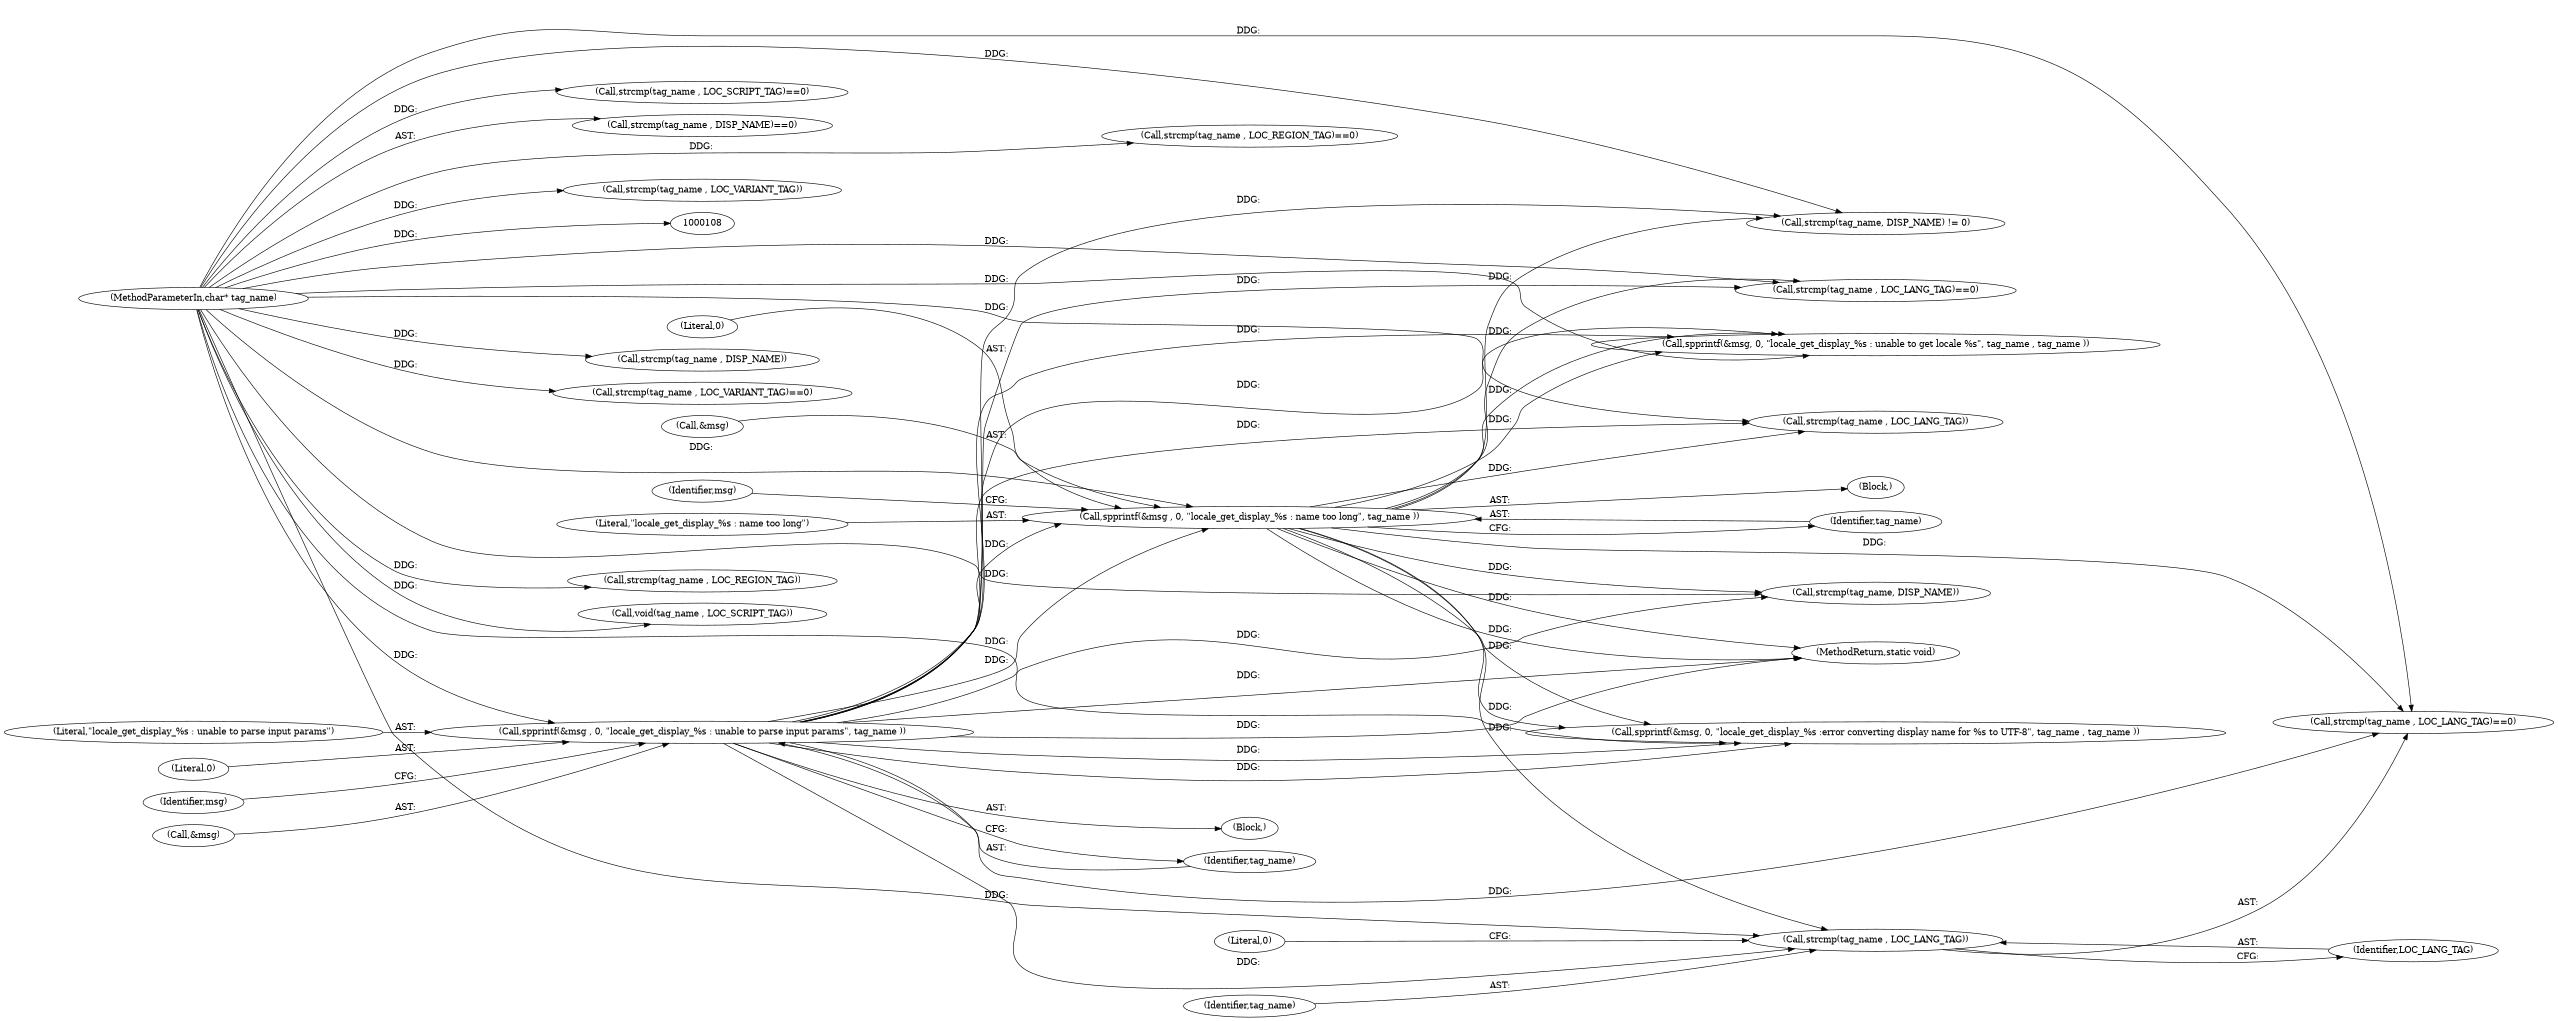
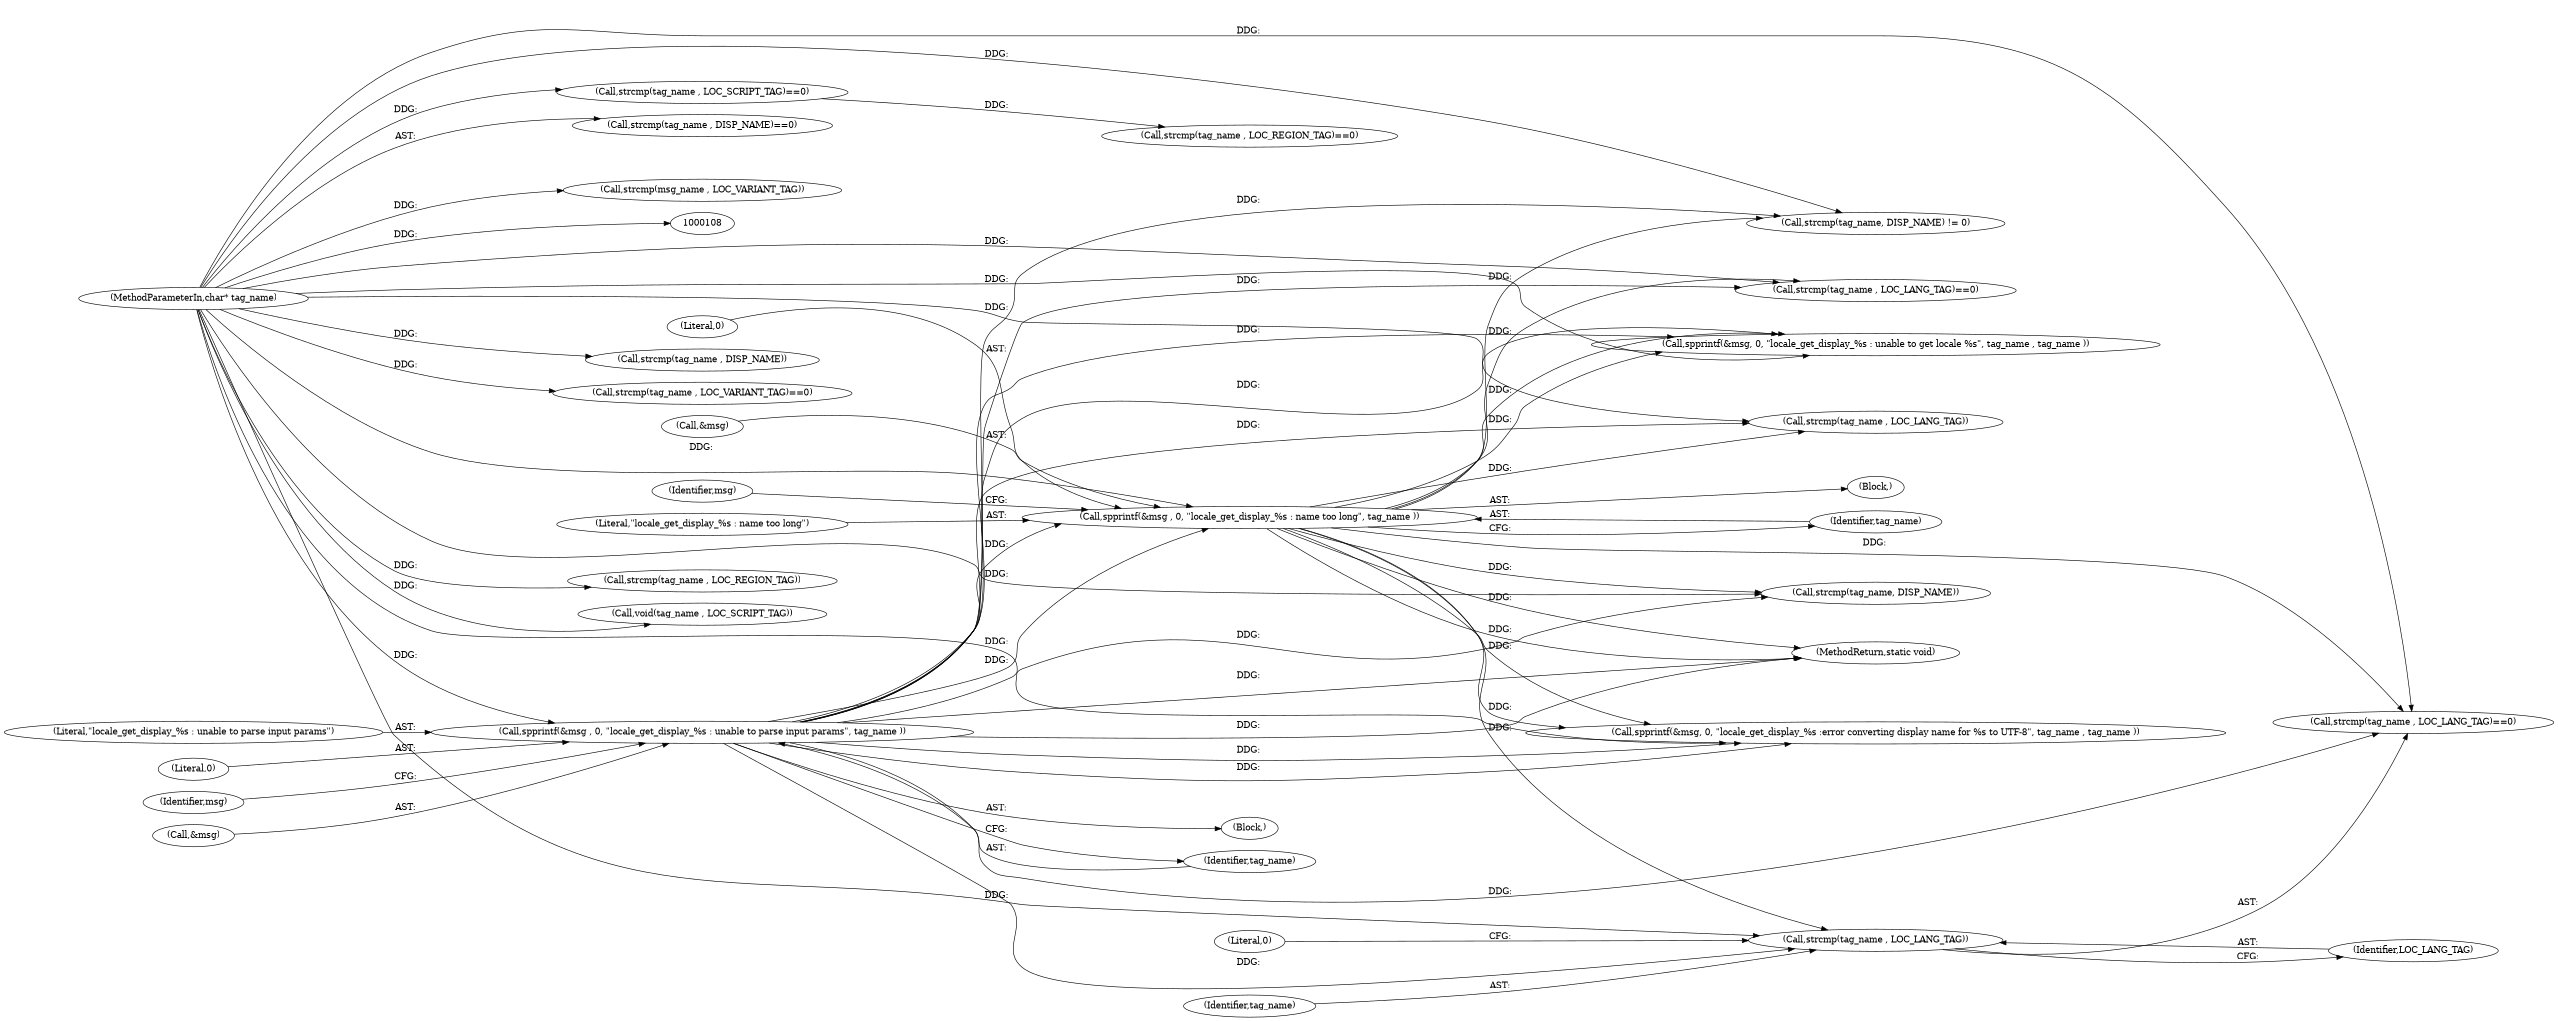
(653, 154) -> (990, 110)
(702, 190) -> (702, 190)
